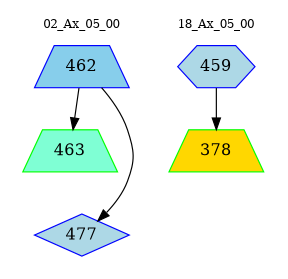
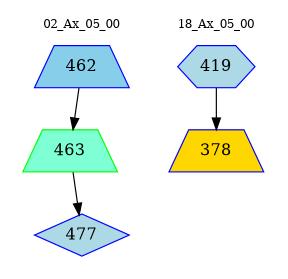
(216, 67) -> (216, 67)
(133, 150) -> (75, 188)
(216, 151) -> (216, 151)
